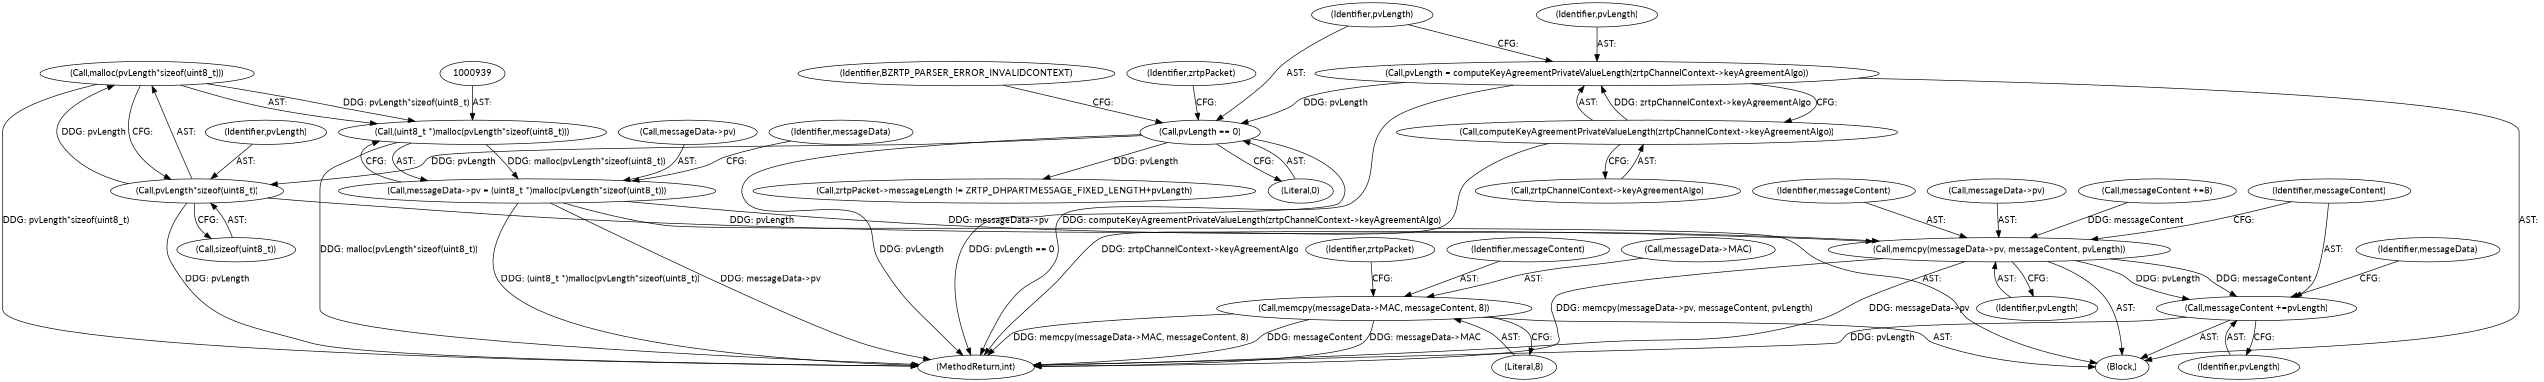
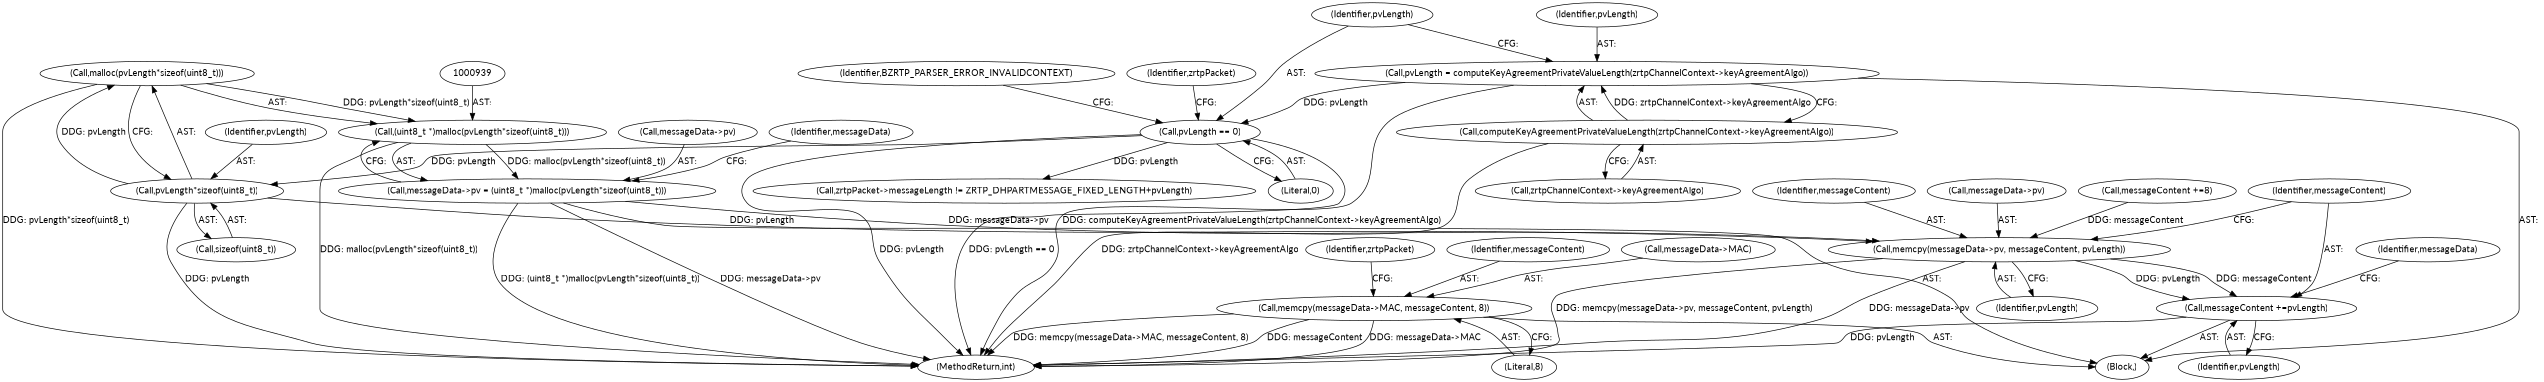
(210, 220) -> (210, 220)
(2100, 292) -> none
